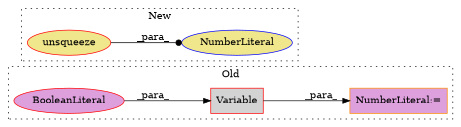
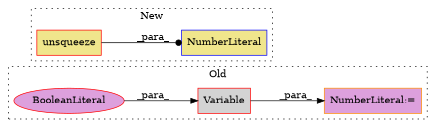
(69, 43) -> (69, 43)
(237, 43) -> (224, 43)
